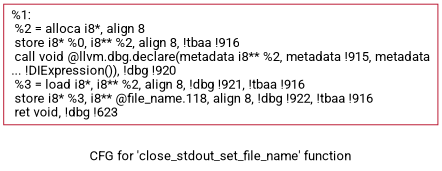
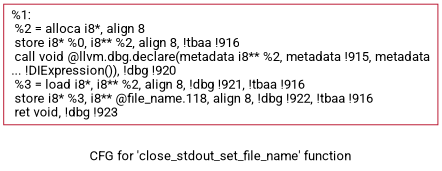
(64, 113) -> (64, 113)
